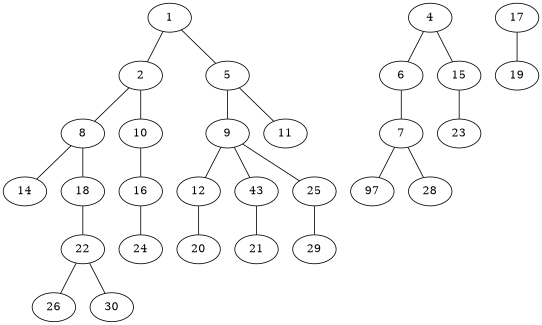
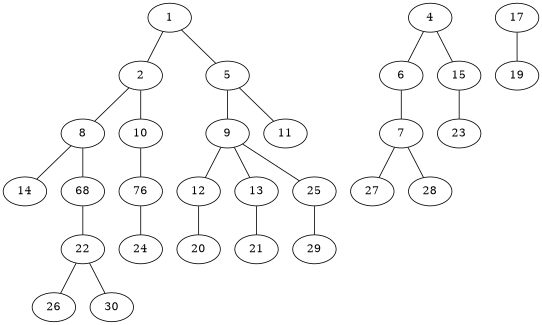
(83, 191) -> (83, 191)
(141, 191) -> (141, 191)
(257, 191) -> (257, 191)
(372, 191) -> (372, 191)
